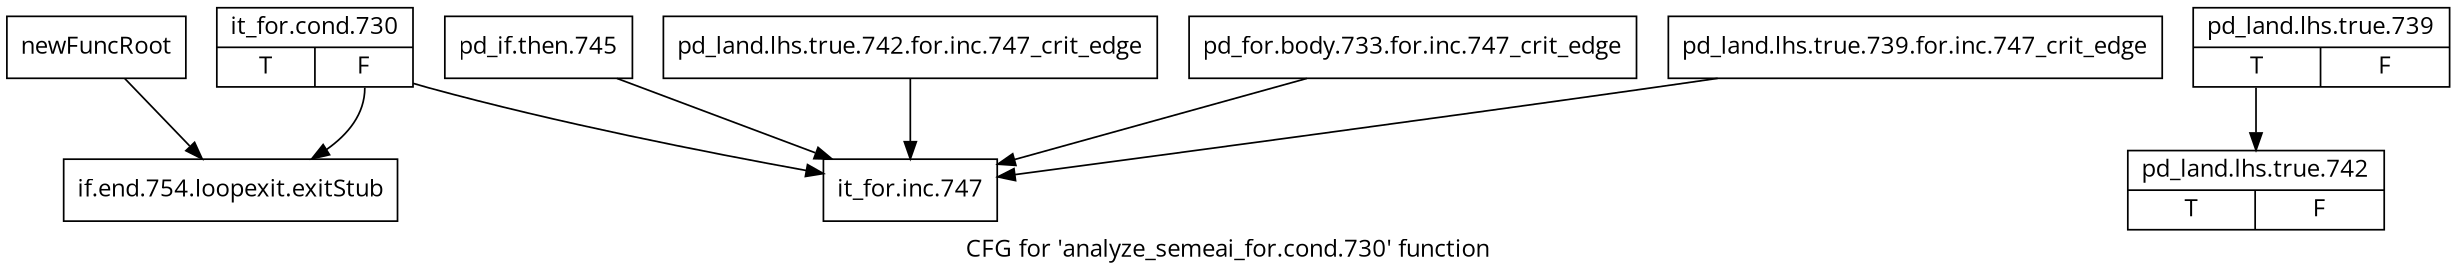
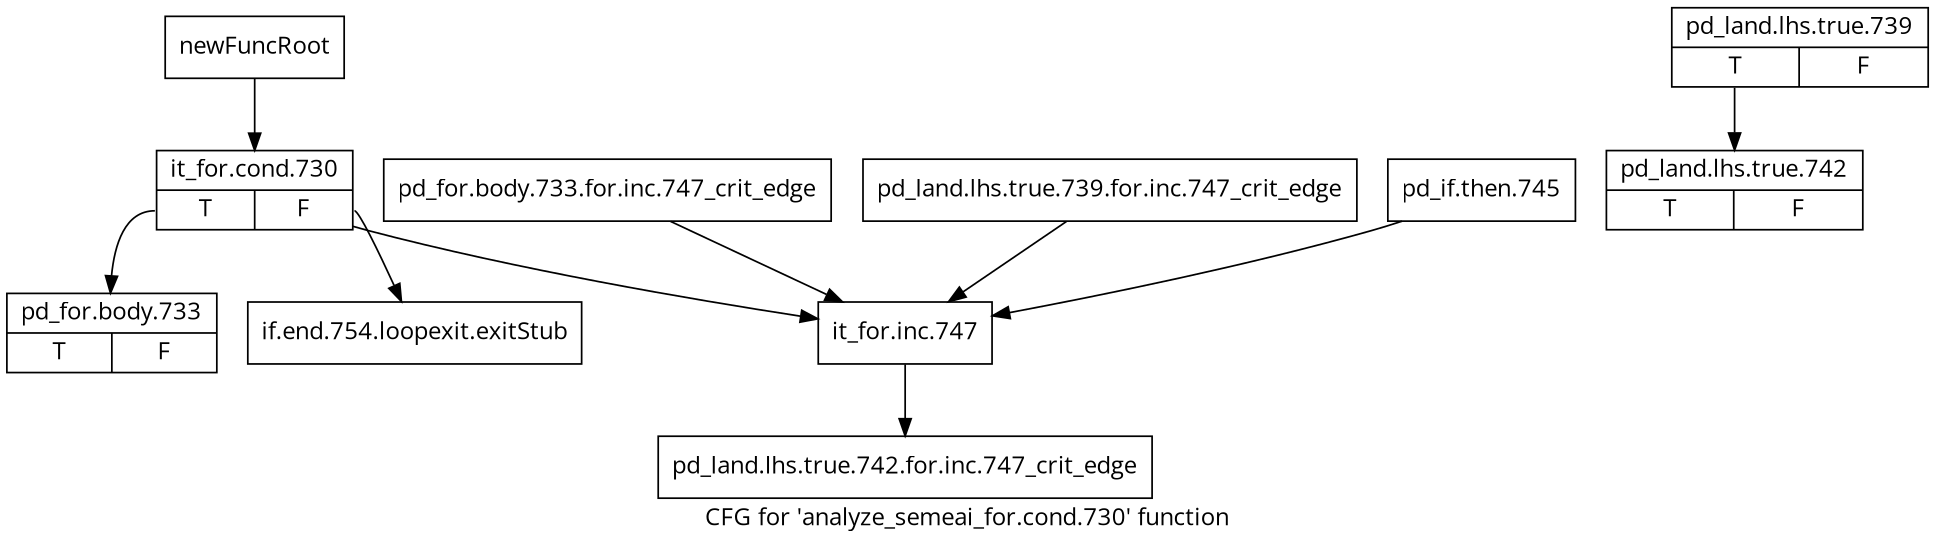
(910, 110) -> (905, 391)
(157, 112) -> (255, 106)
none -> (112, 333)
